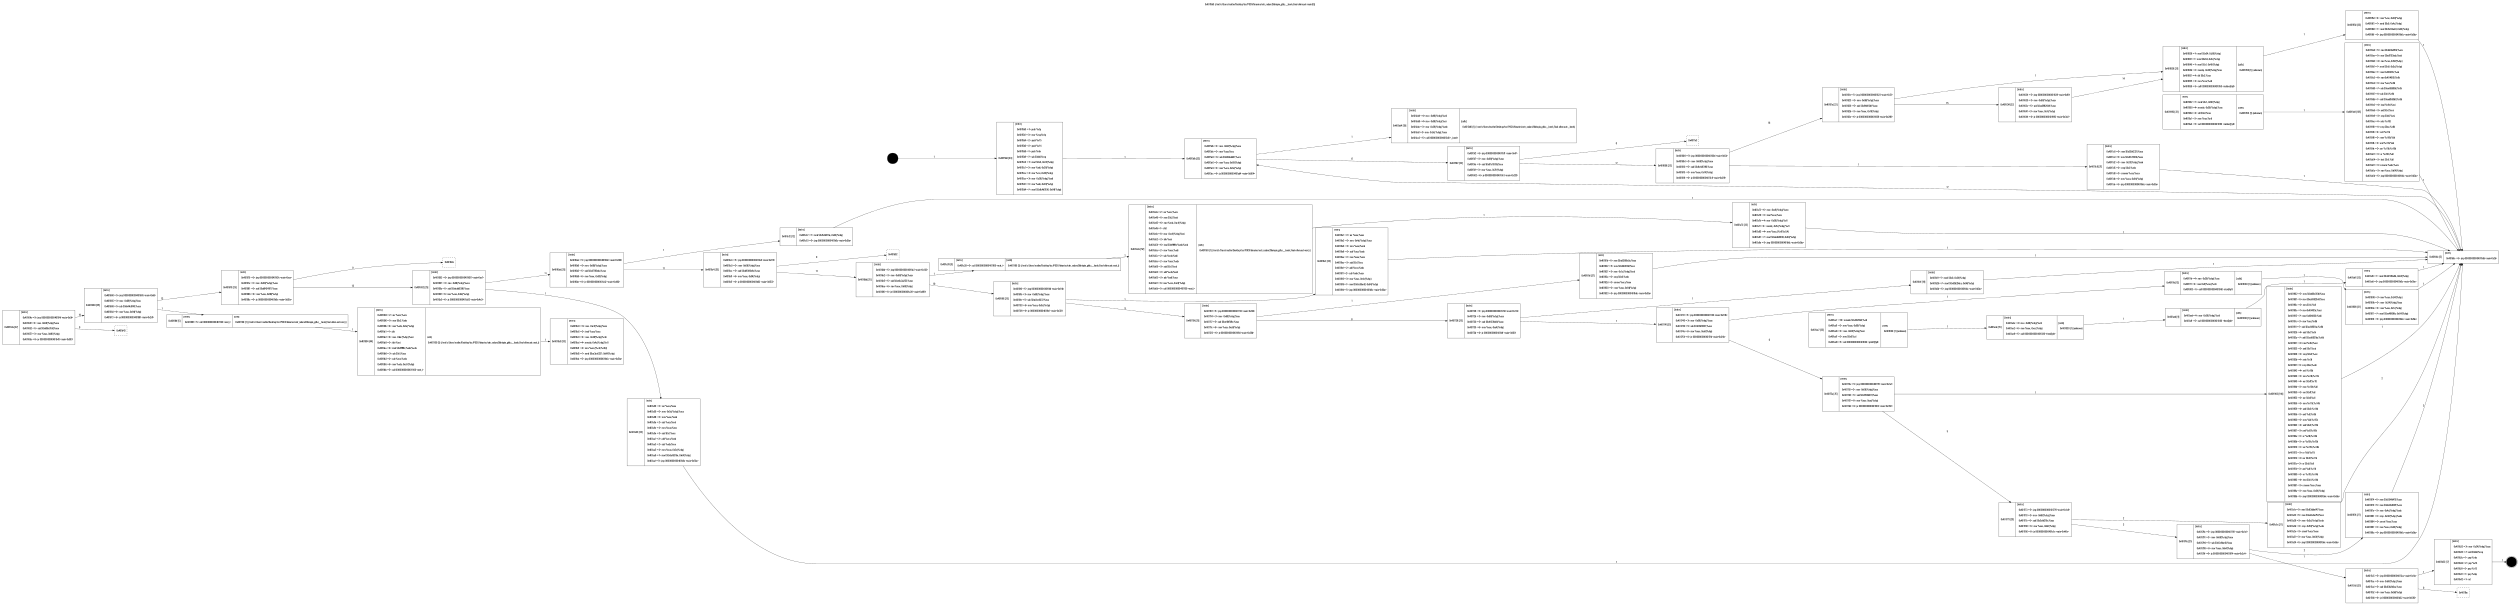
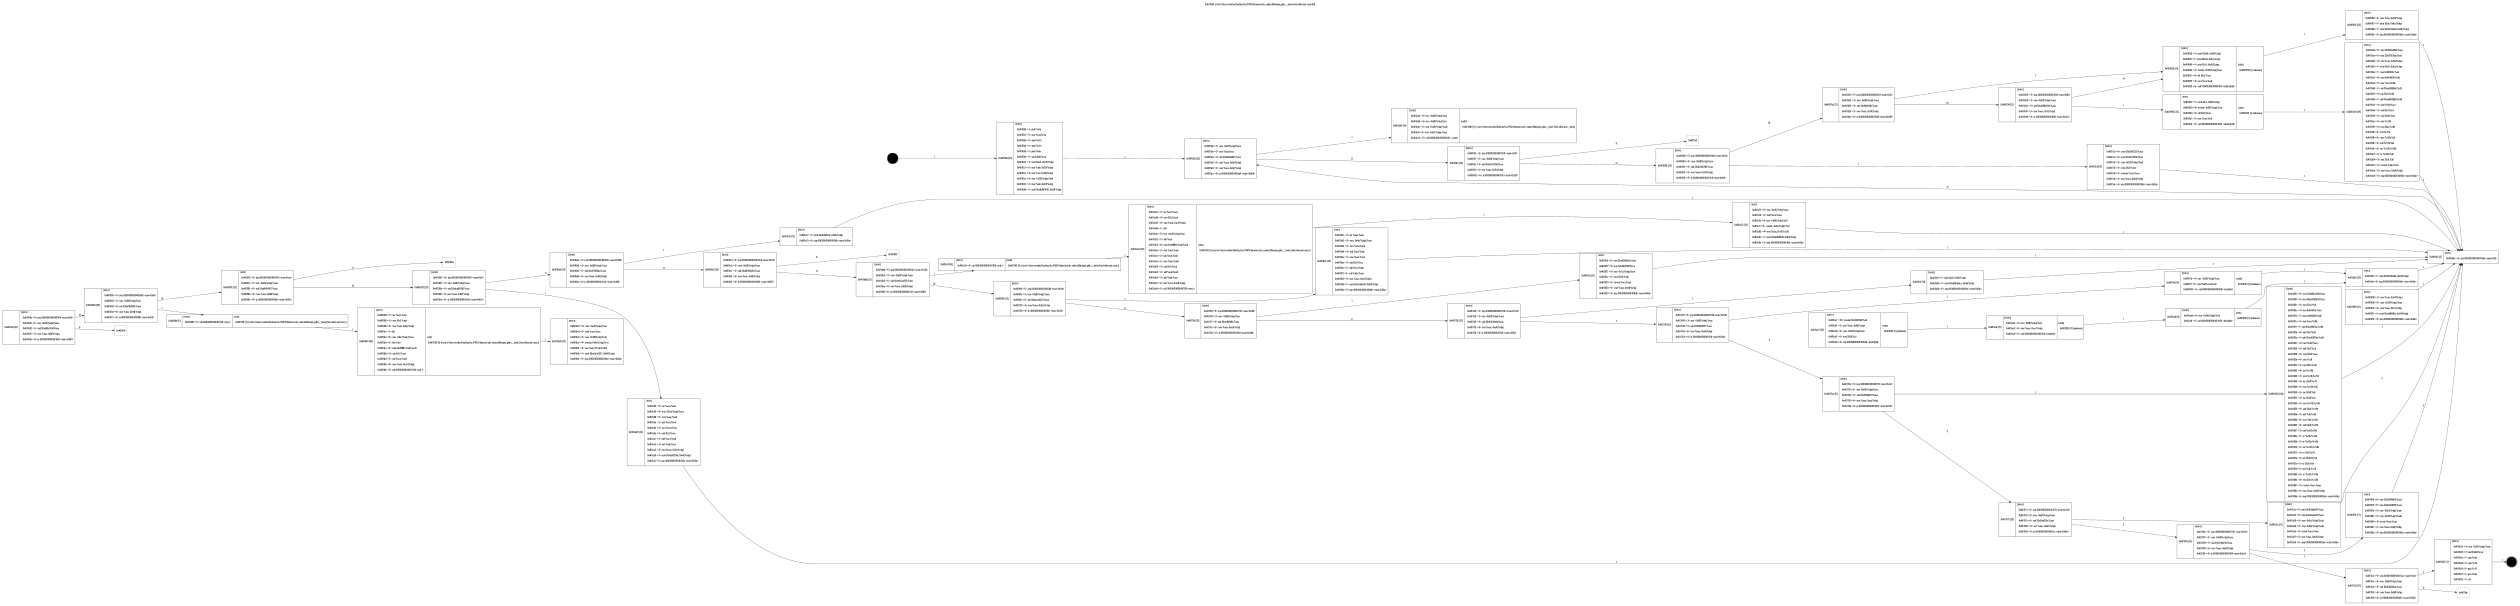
none -> (2116, 108)
(2307, 277) -> (2303, 271)
